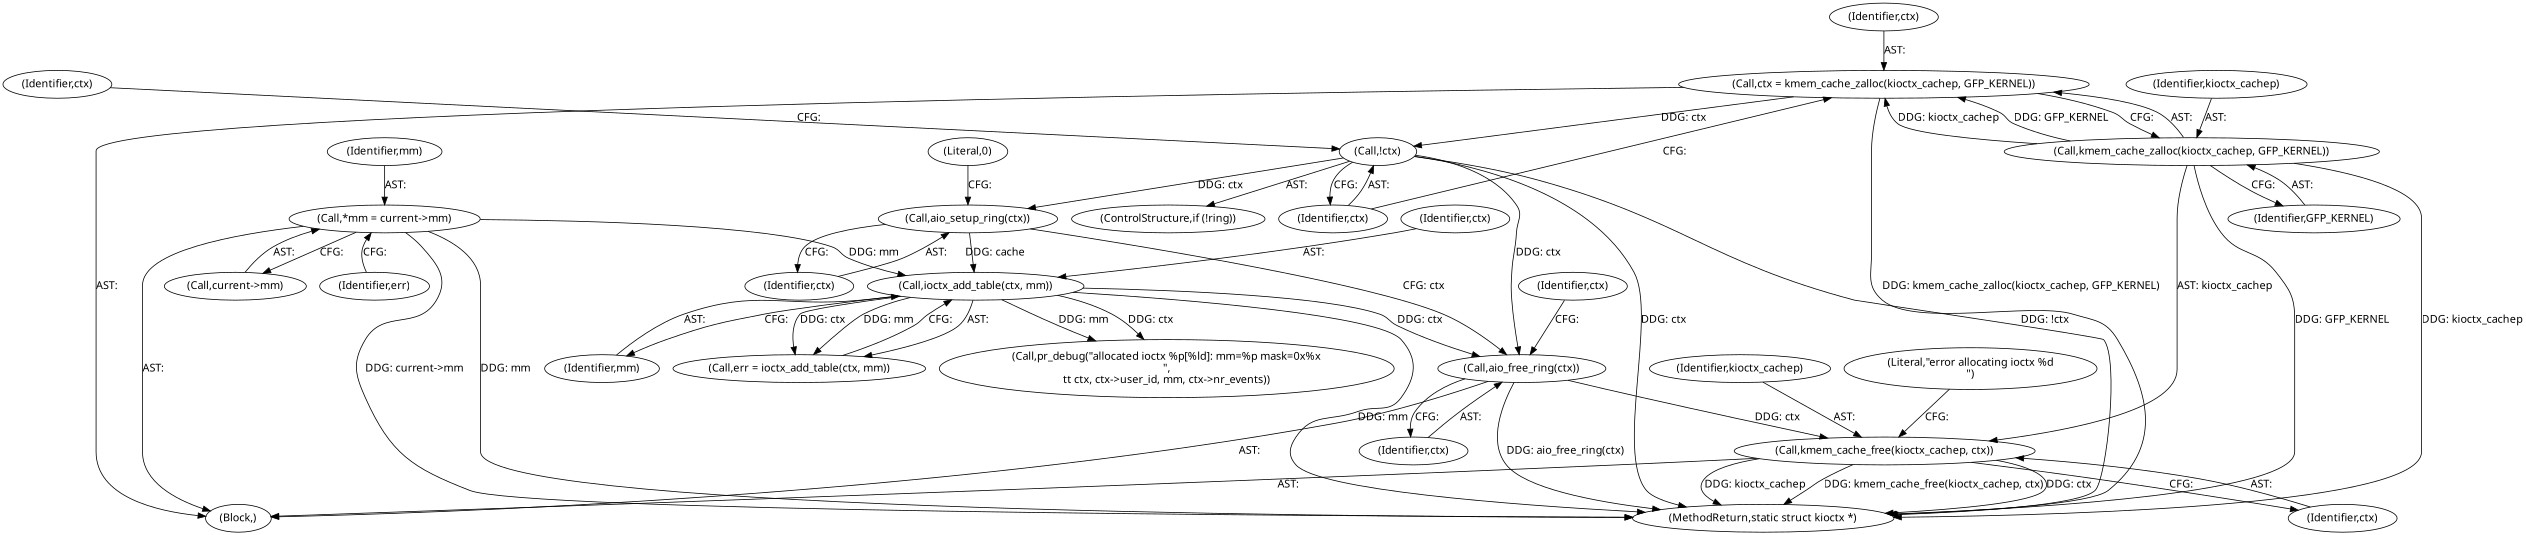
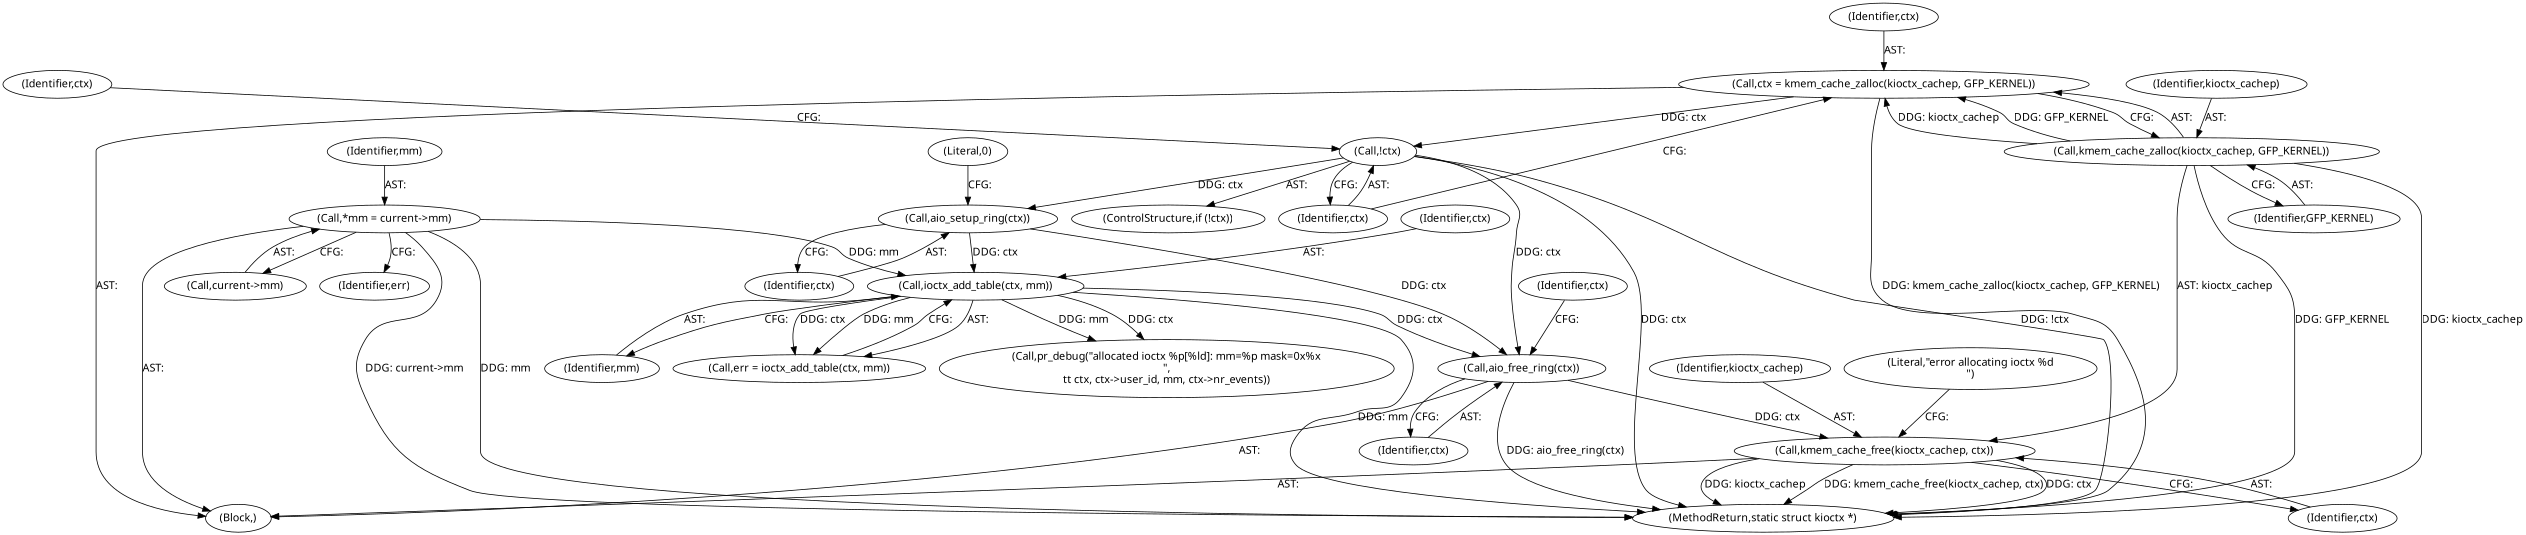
(1168, 219) -> (1168, 219)
(995, 253) -> (995, 253)
(362, 256) -> (391, 249)
(1424, 286) -> (1424, 286)
